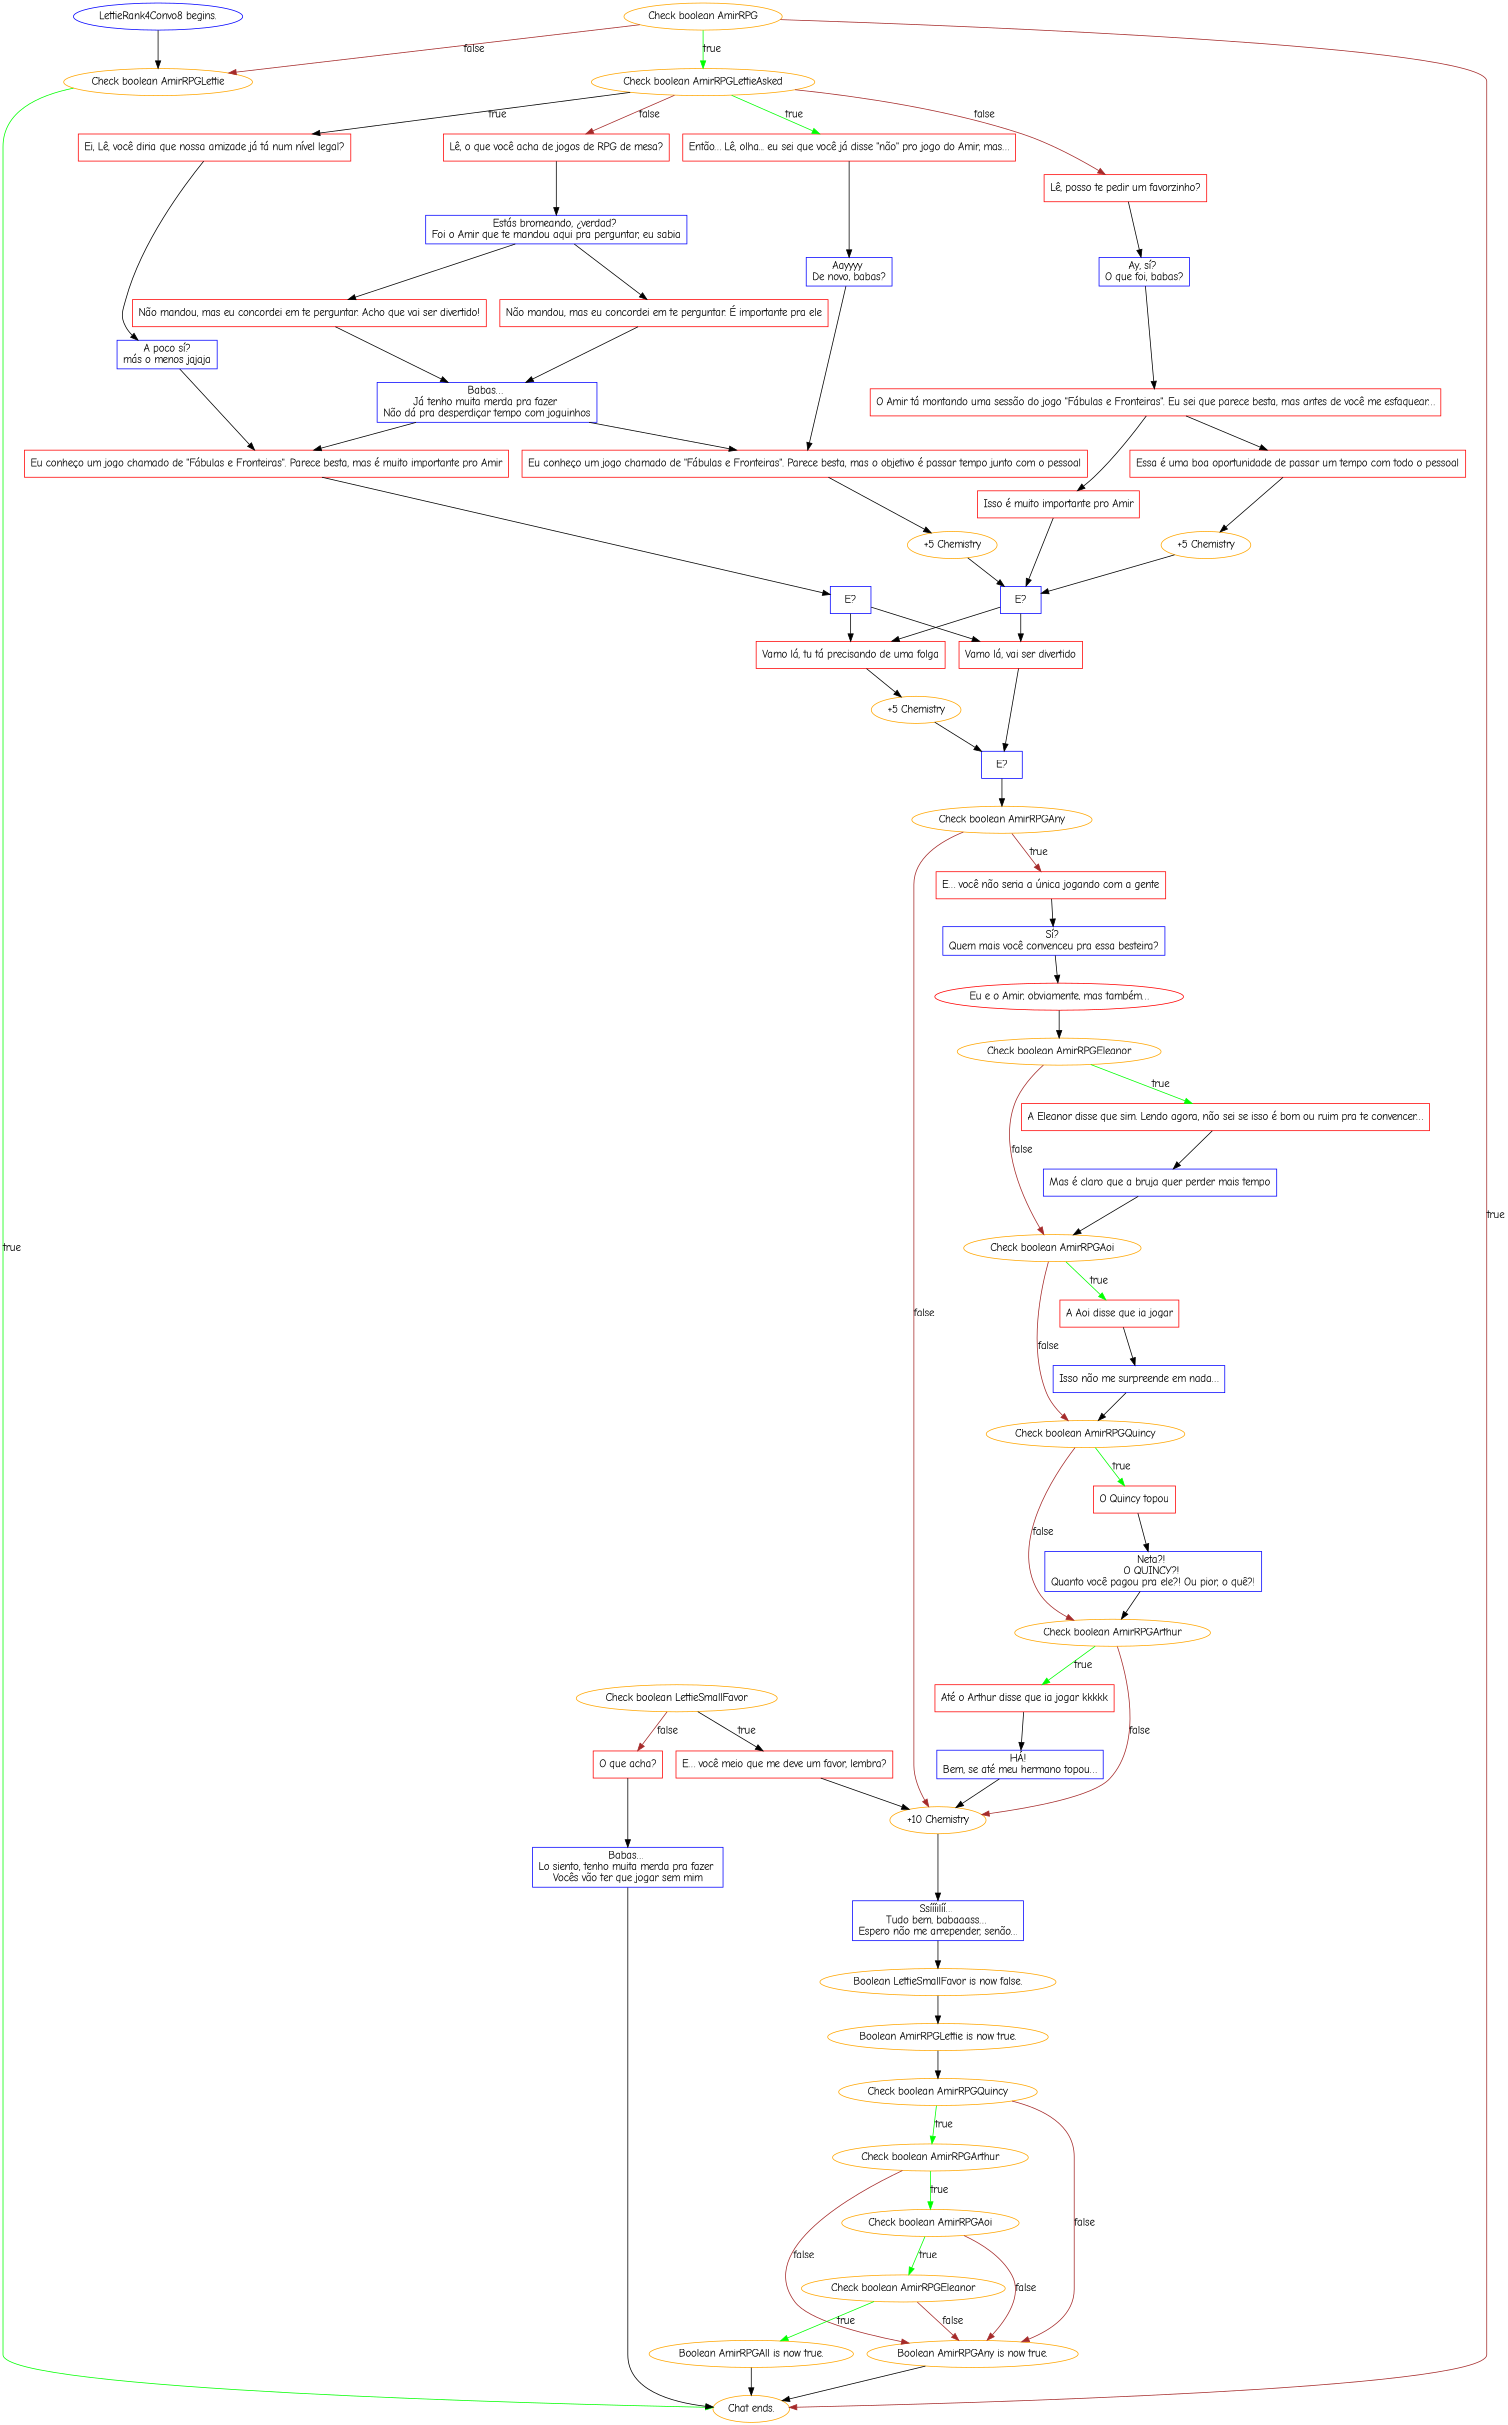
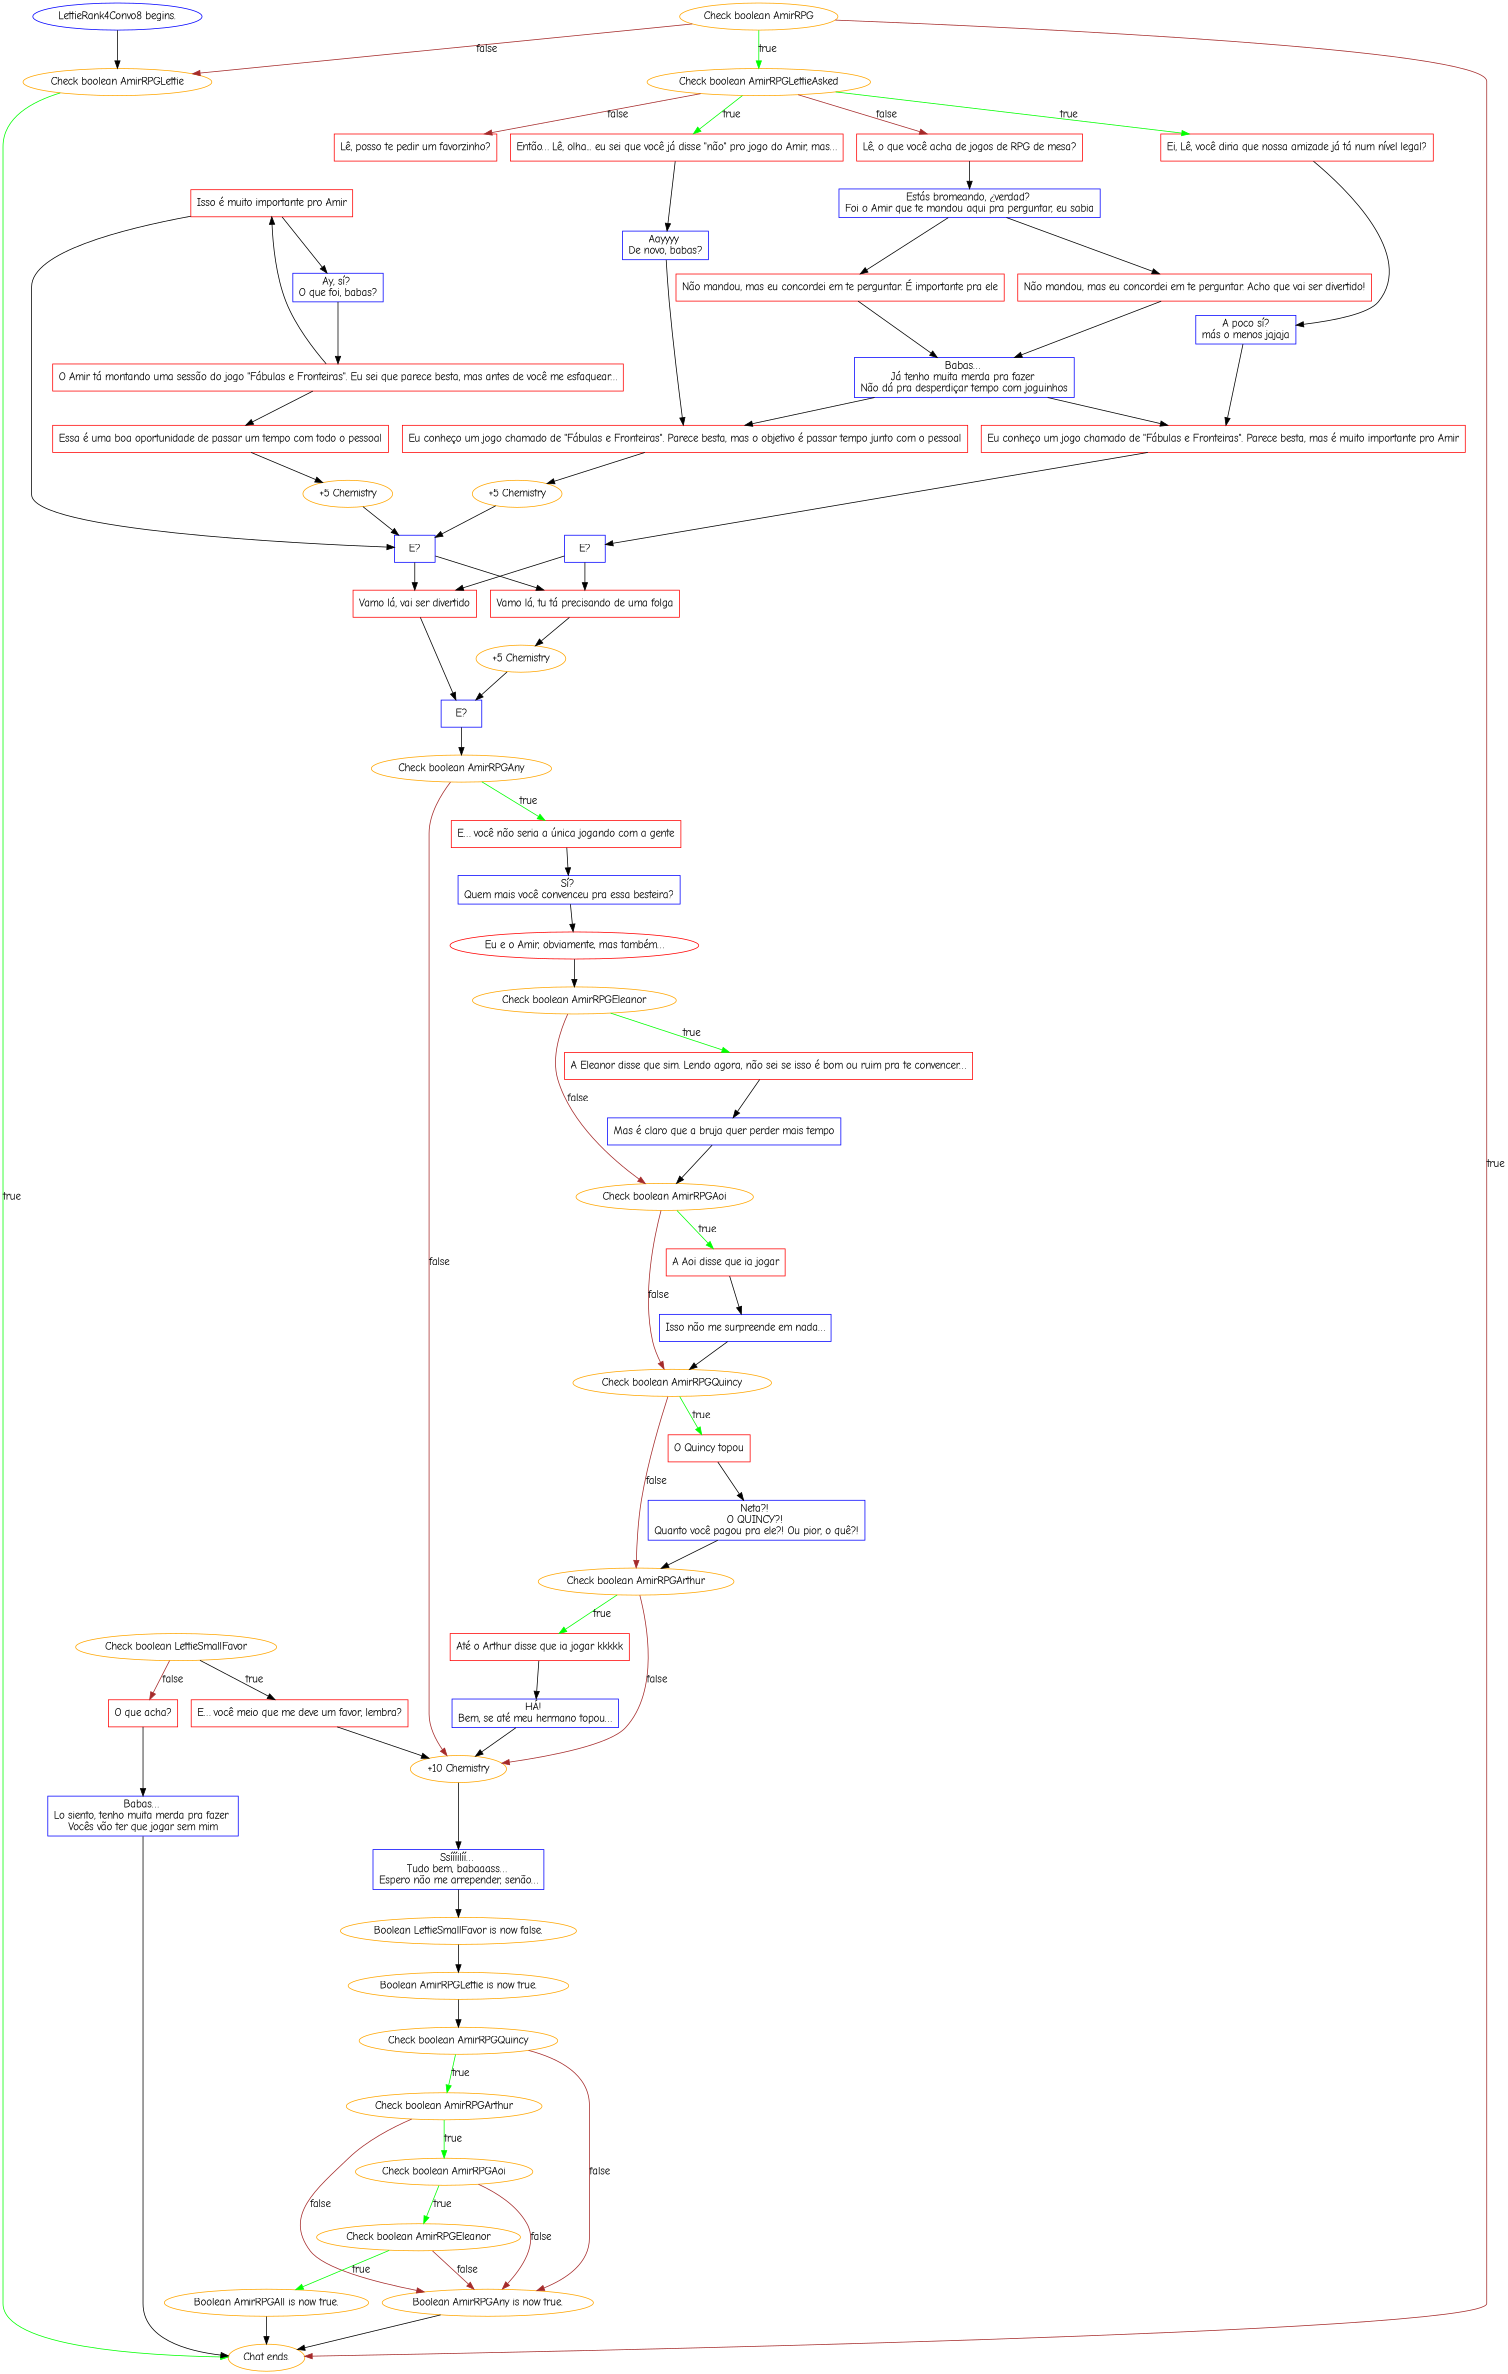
(475, 113) -> (1009, 113)
(1134, 226) -> (302, 242)
(1024, 849) -> (510, 799)
